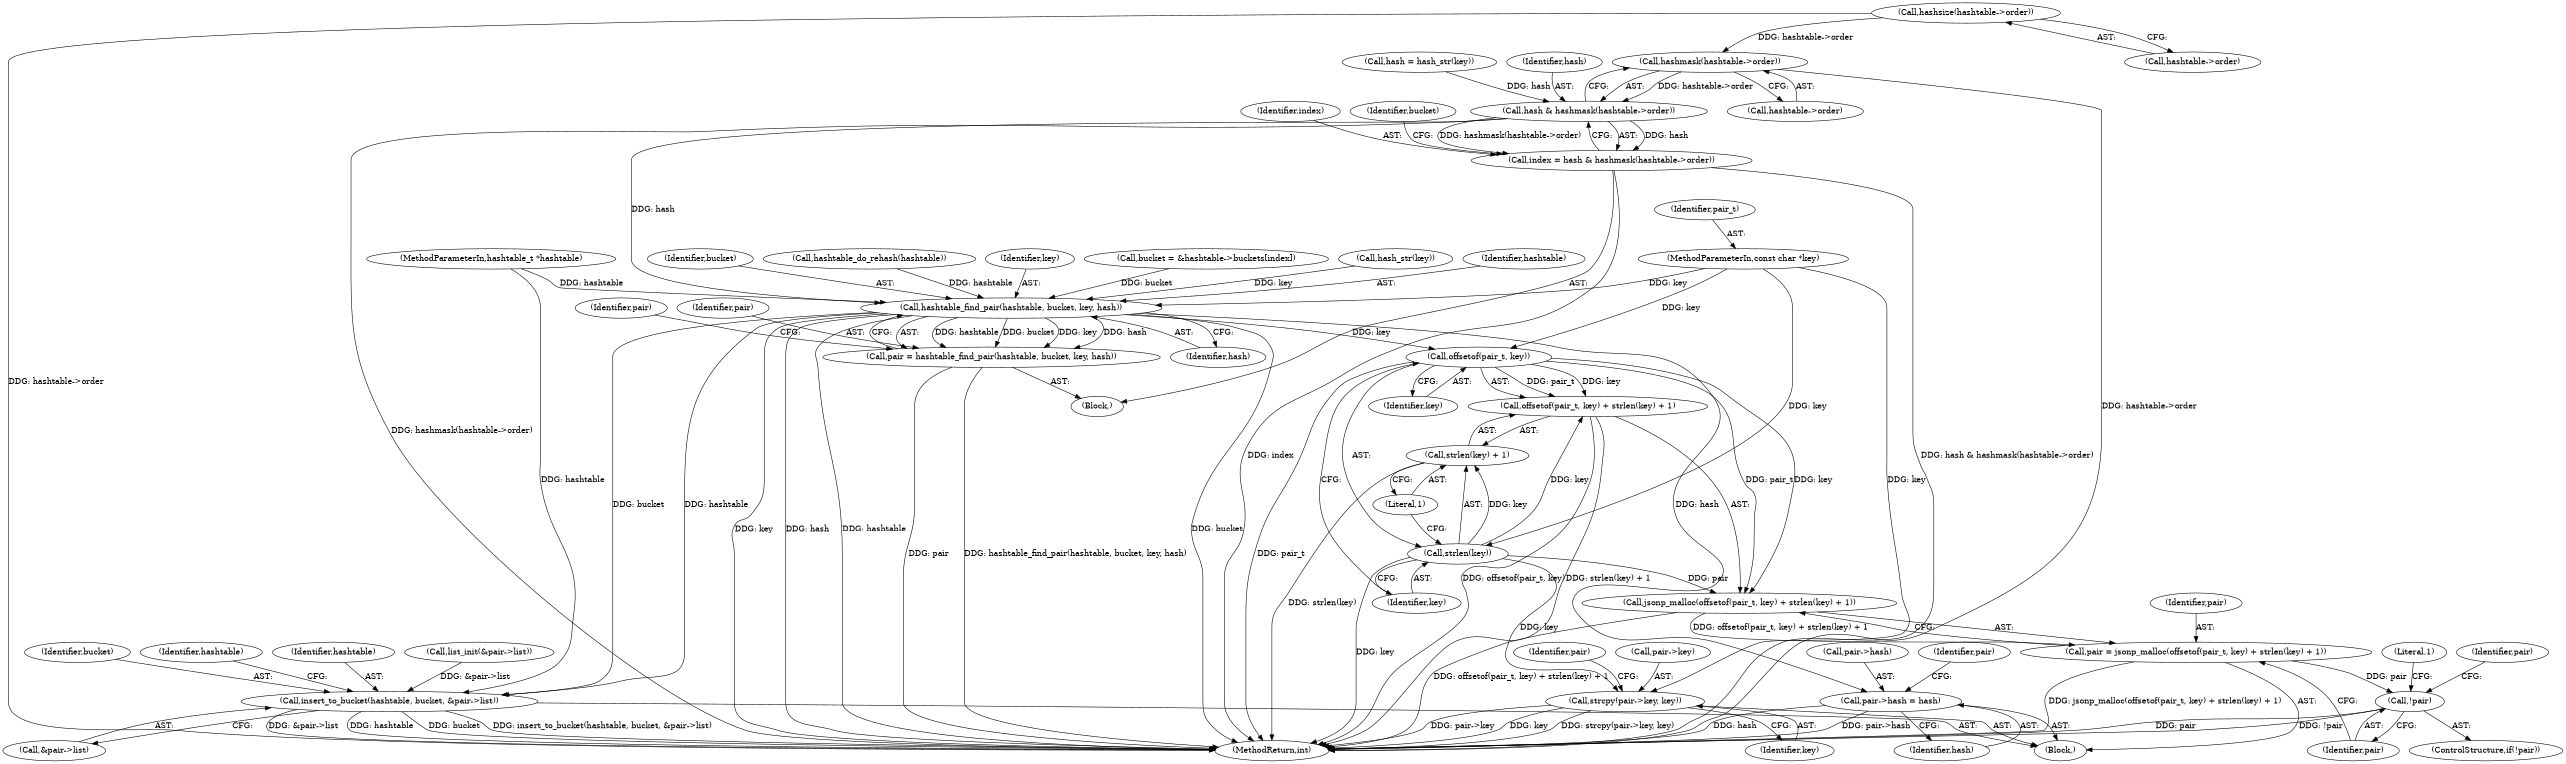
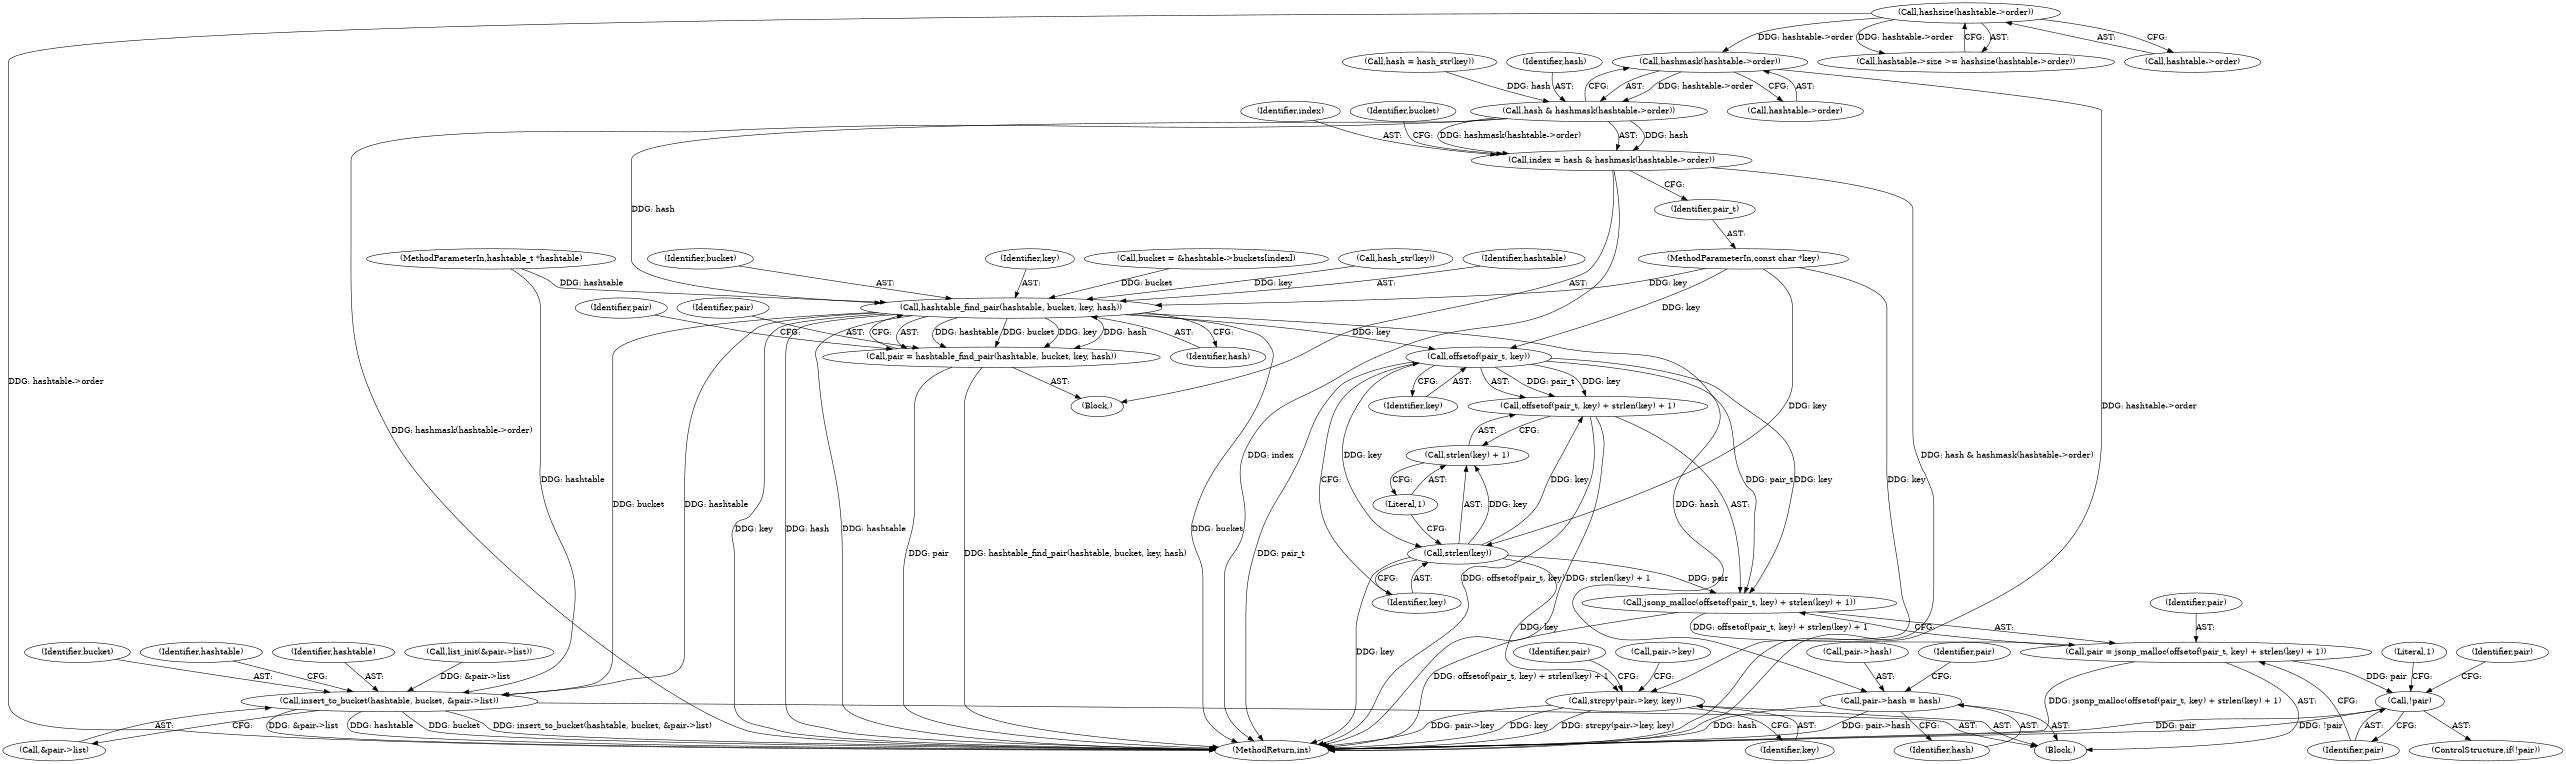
none -> (1966, 62)
(1592, 140) -> (1656, 184)
(869, 259) -> none
(1530, 431) -> (1530, 431)
(1363, 456) -> (1363, 456)
(1301, 573) -> none
(1665, 677) -> (1665, 677)
